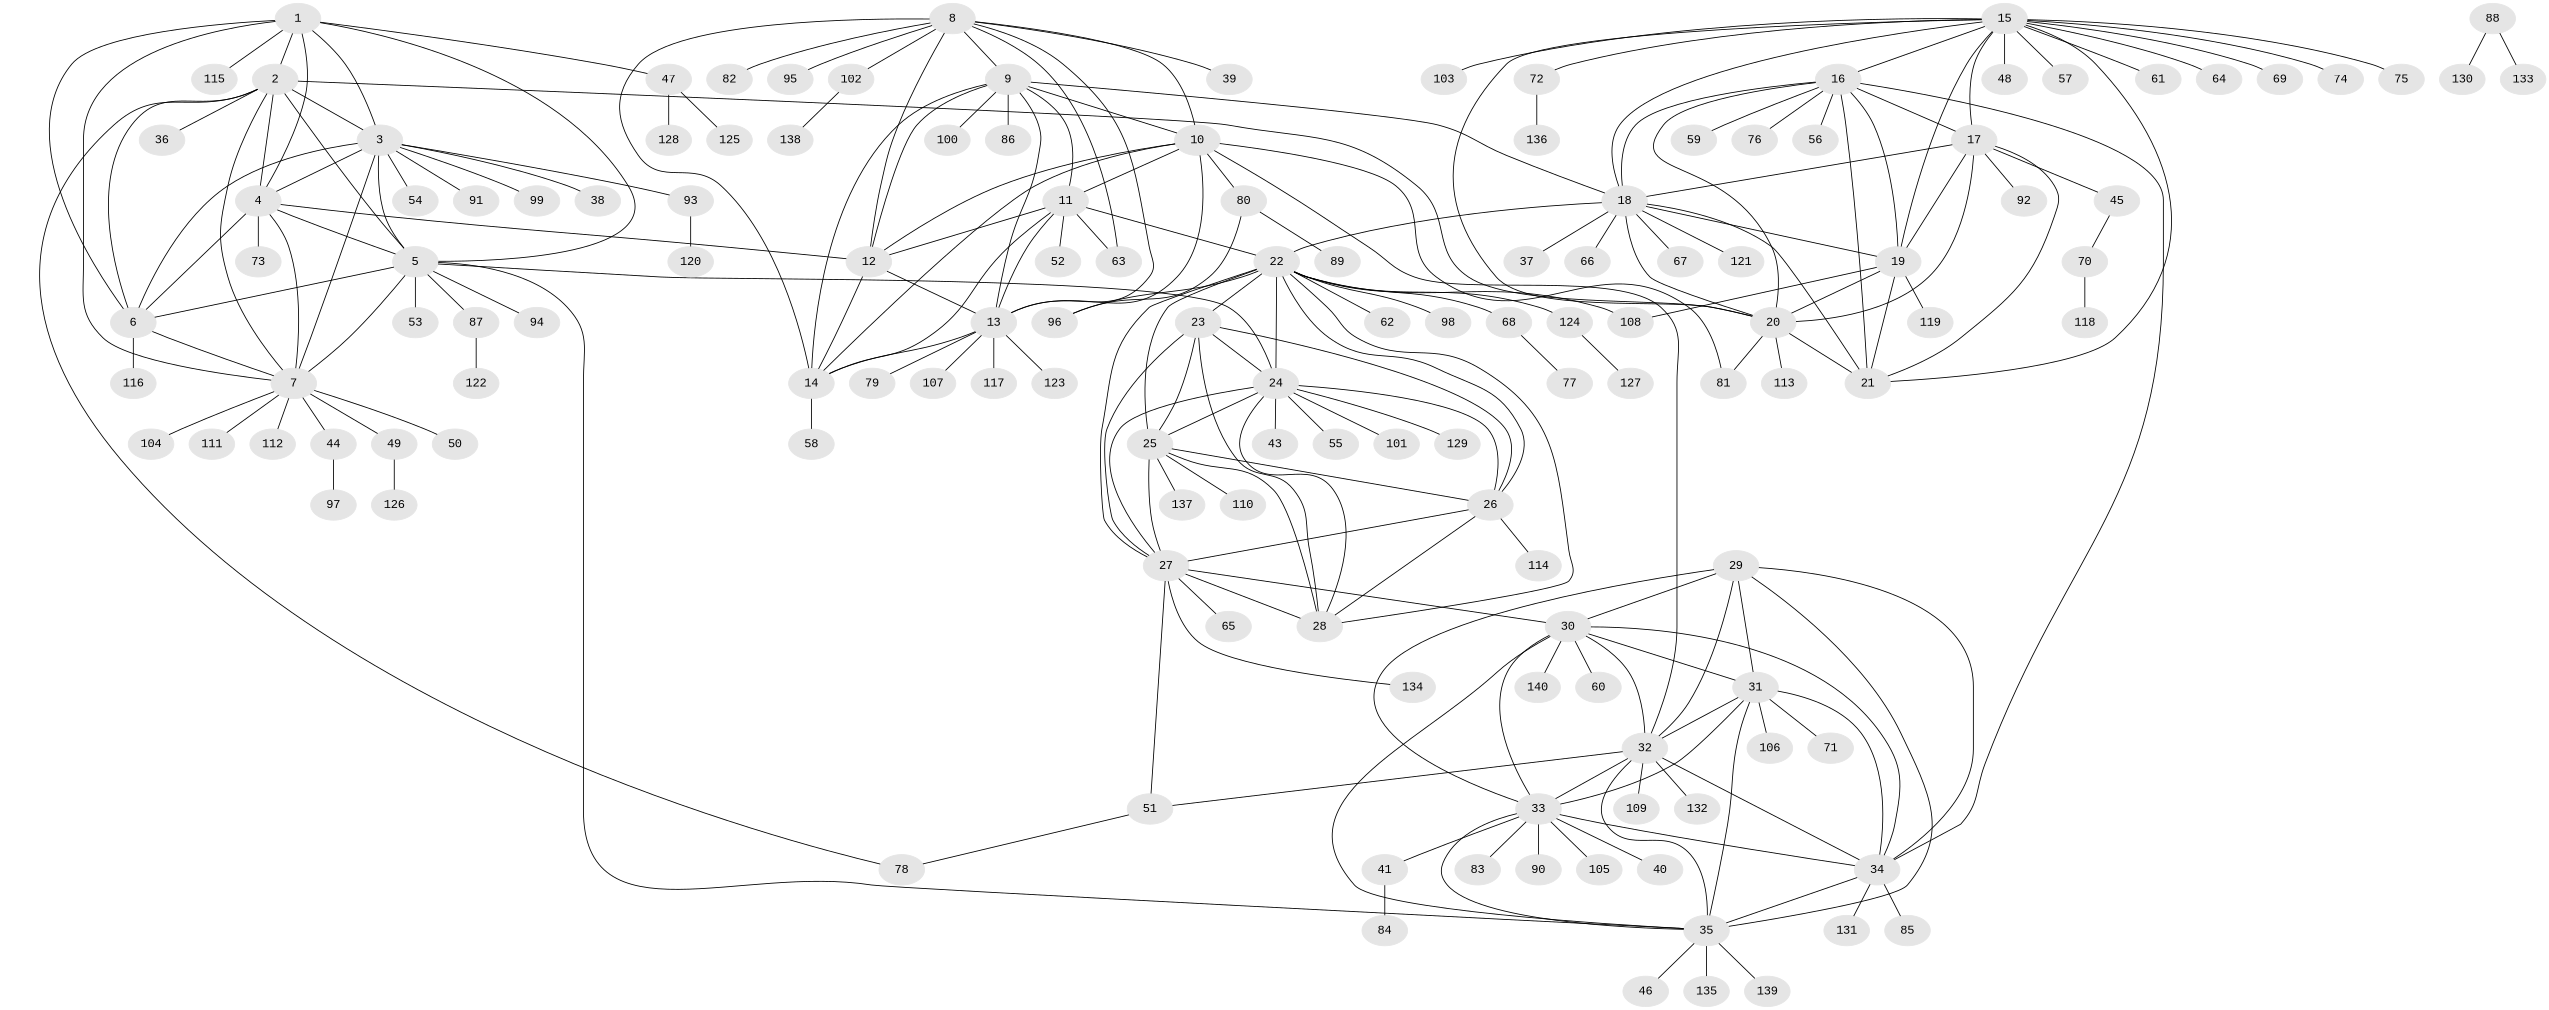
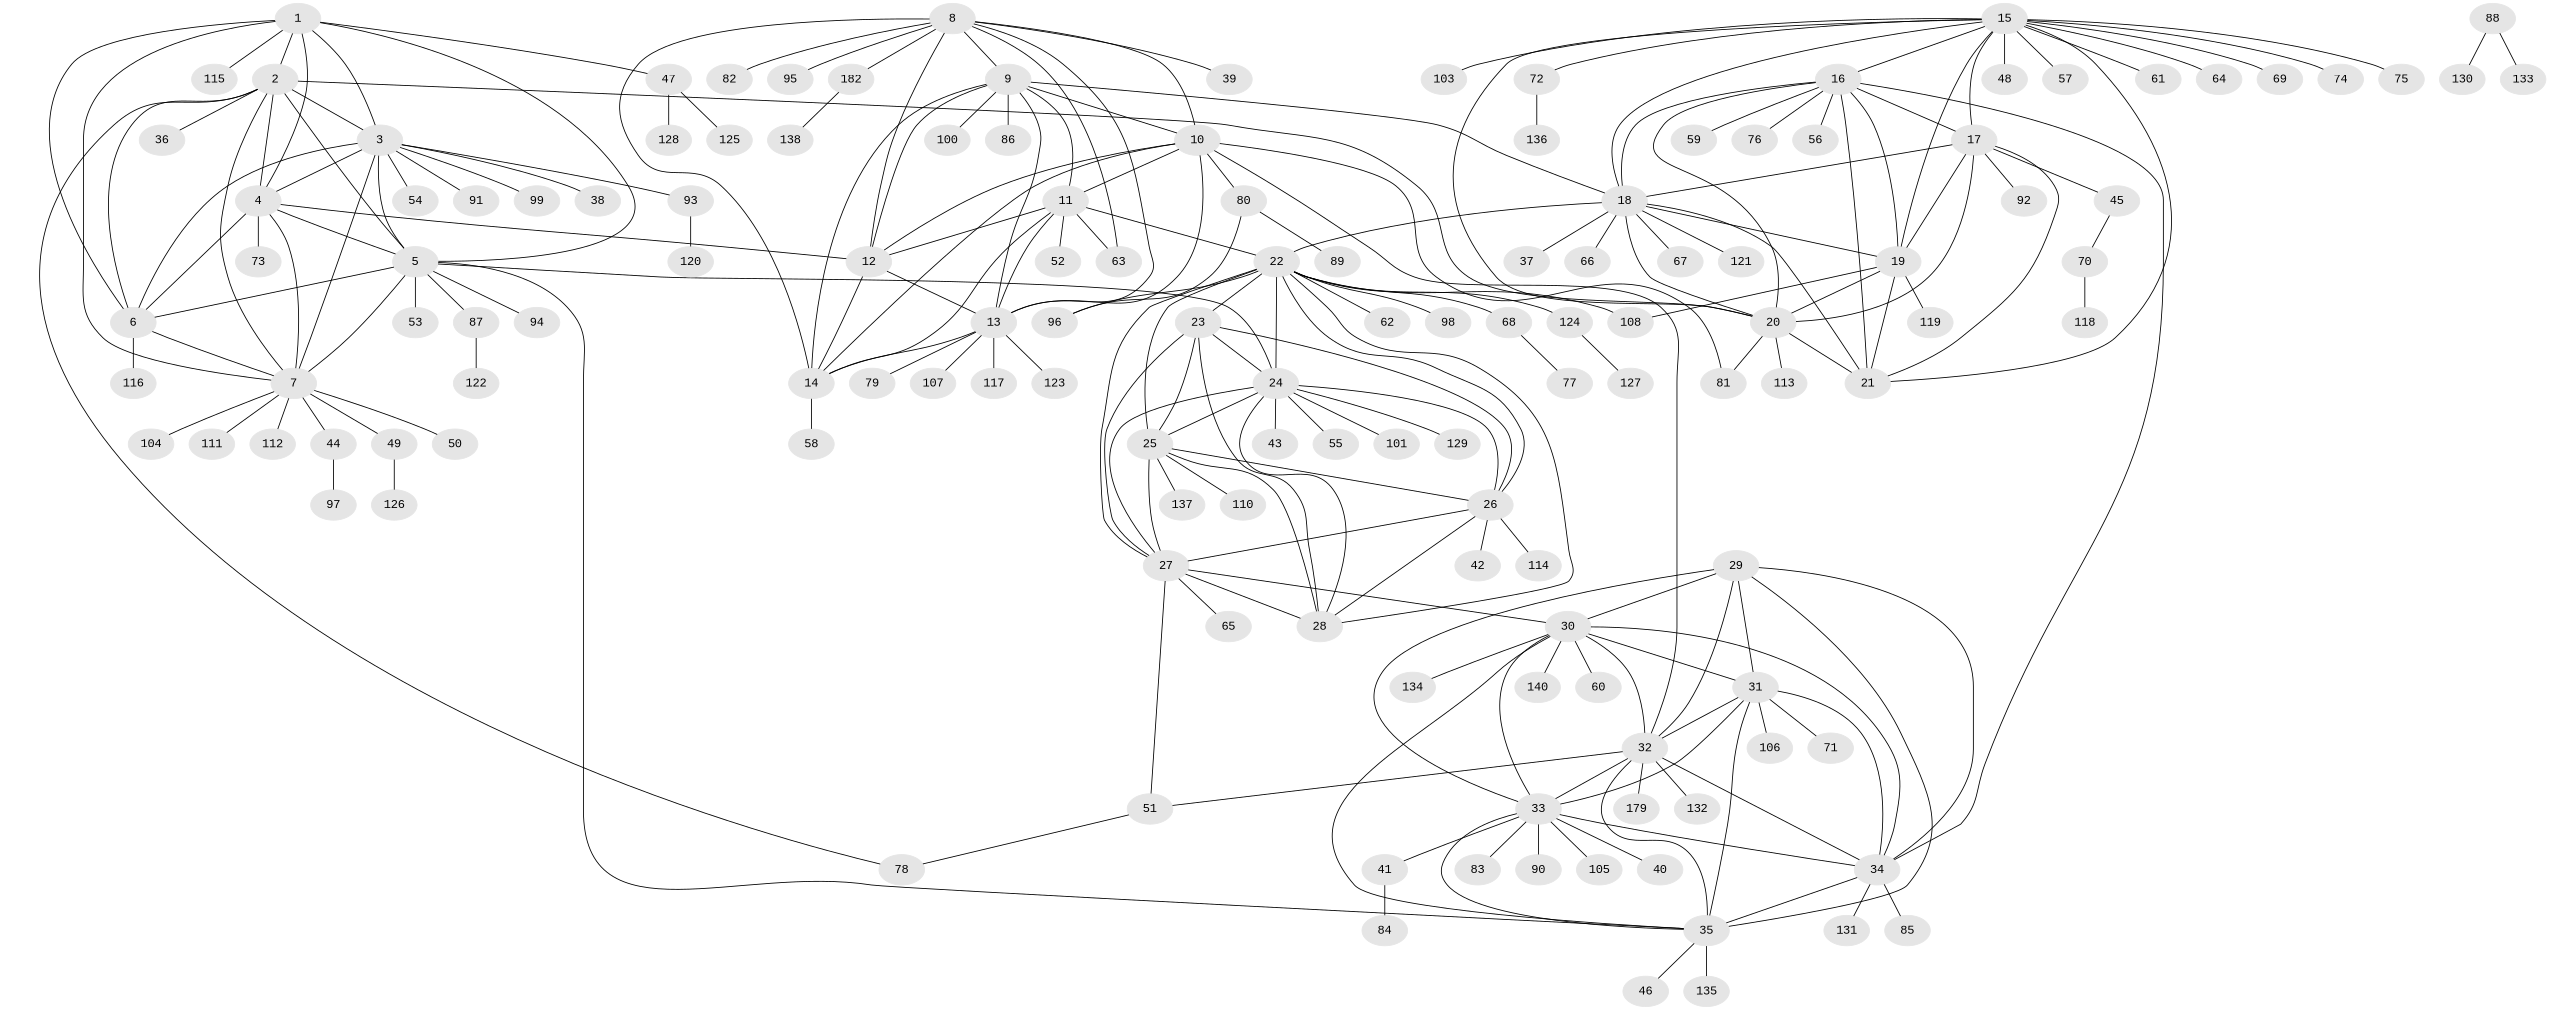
(851, 79) -> (851, 79)
none -> (1478, 566)
(1258, 664) -> (1490, 656)
(1636, 809) -> (1636, 809)
(1767, 991) -> none
